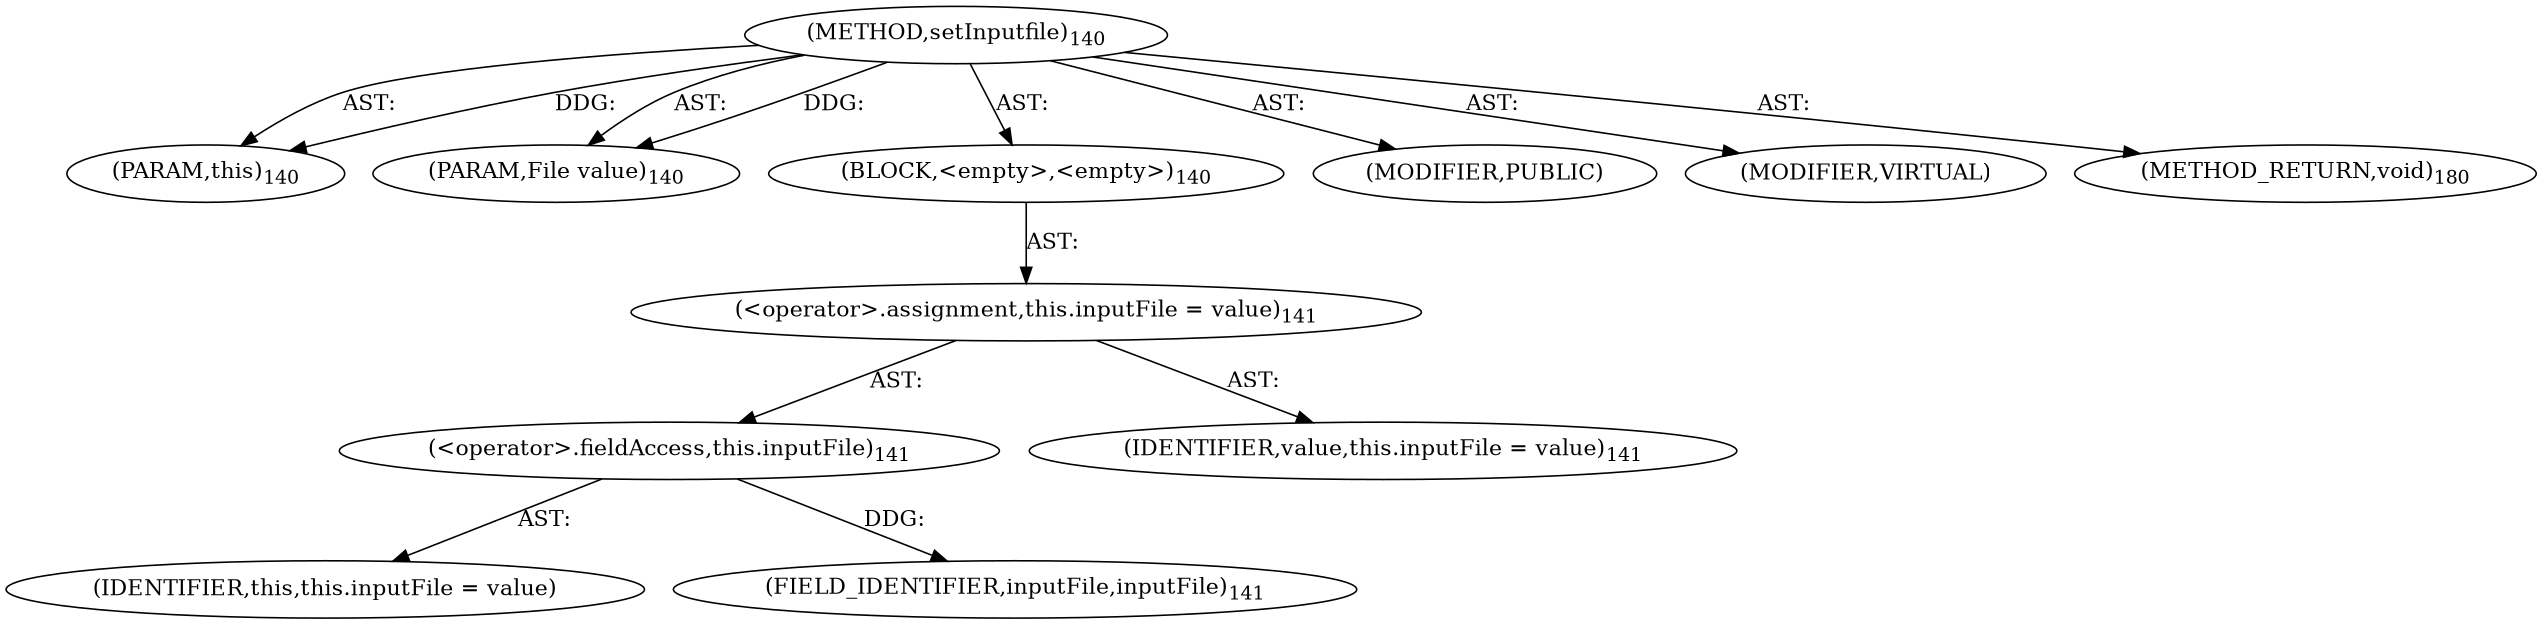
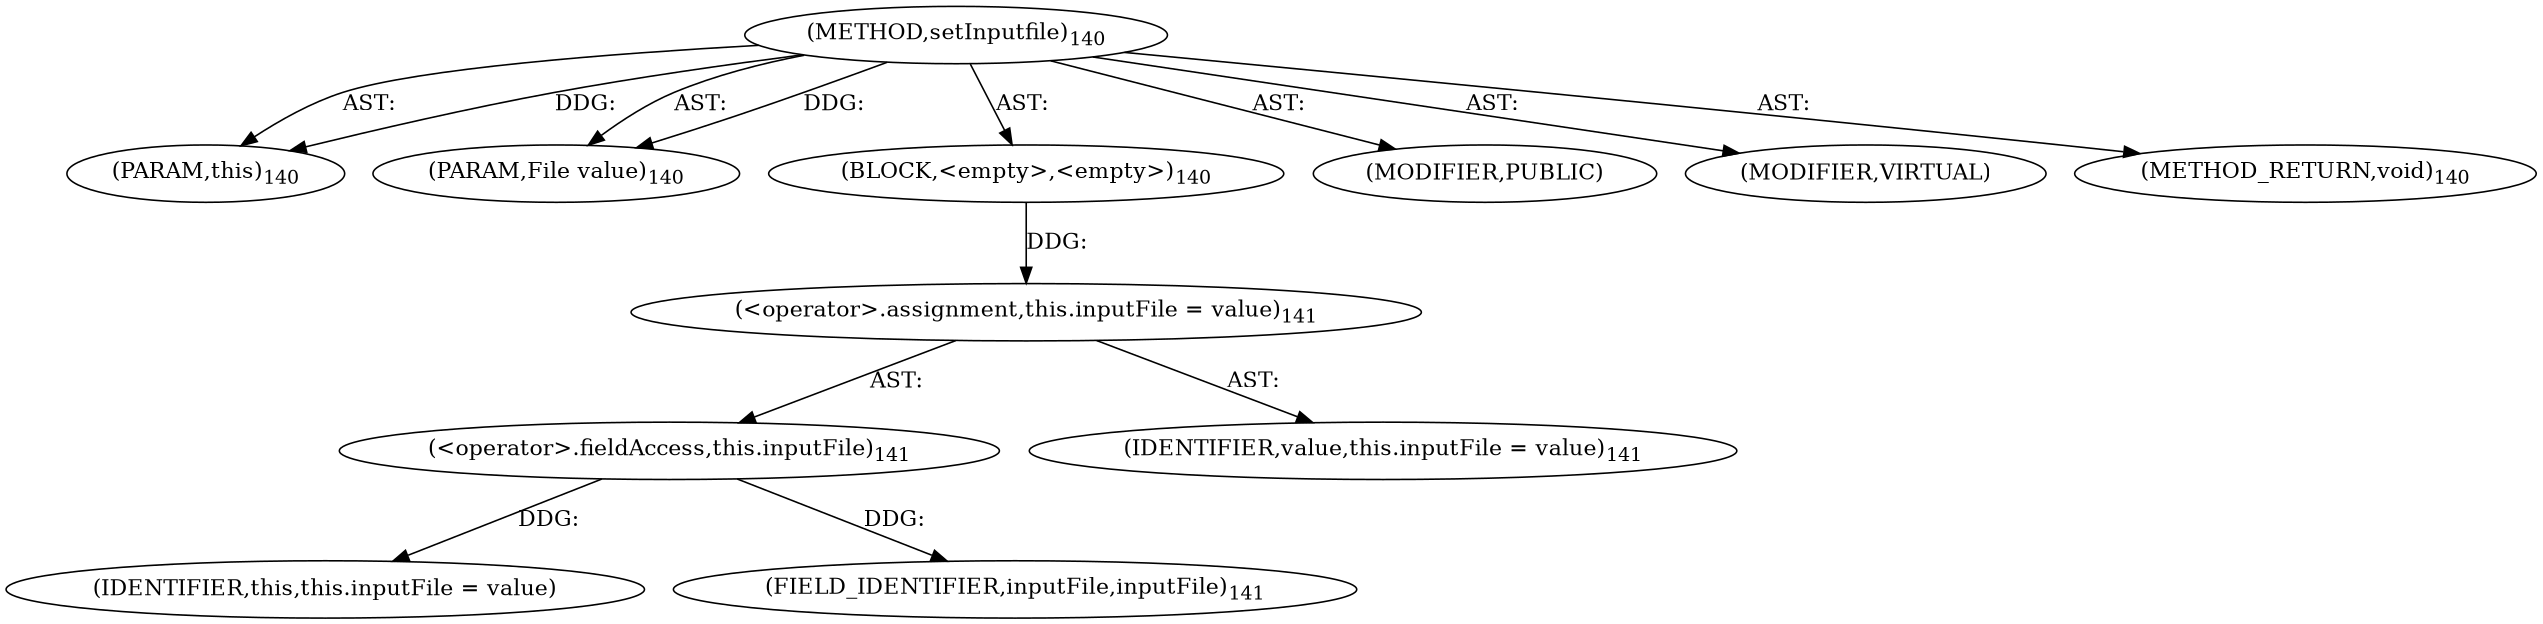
(2452, 171) -> (2452, 171)
(1056, 243) -> (1060, 243)
(548, 520) -> (552, 520)
